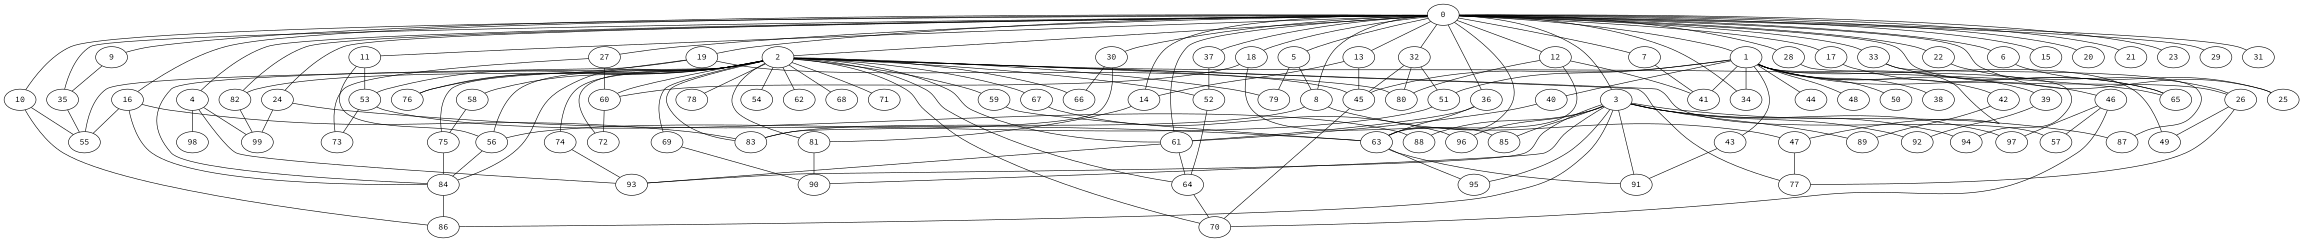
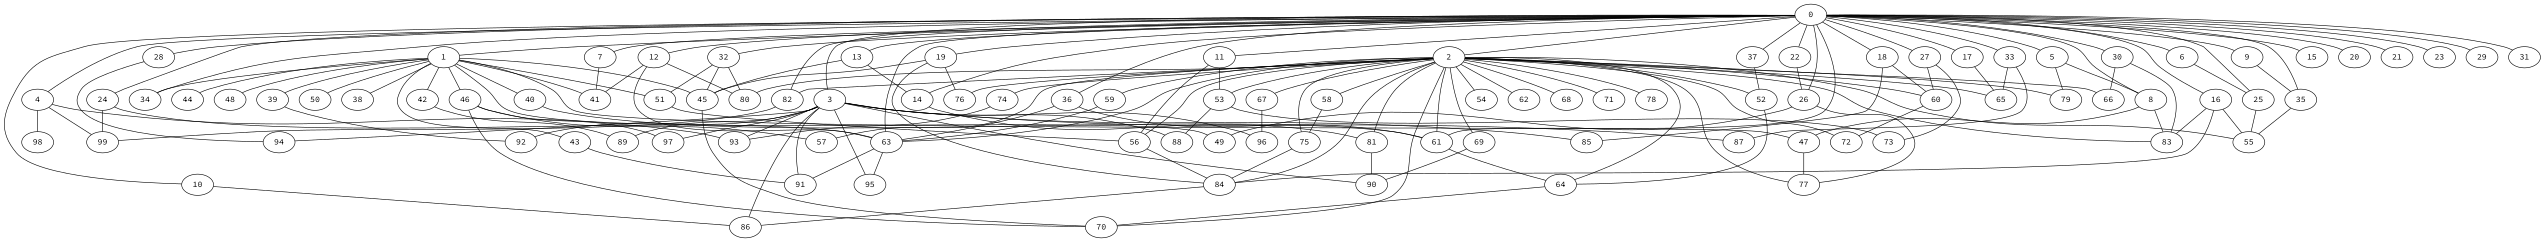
none -> (1166, 92)
(52, 121) -> (2254, 121)
(904, 164) -> none
